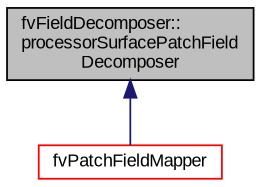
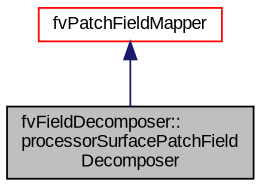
(130, 122) -> (130, 83)
